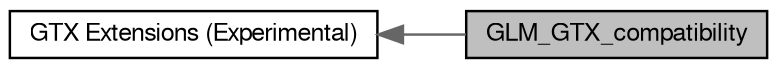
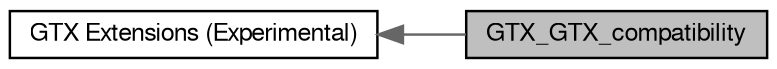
(617, 35) -> (617, 35)
